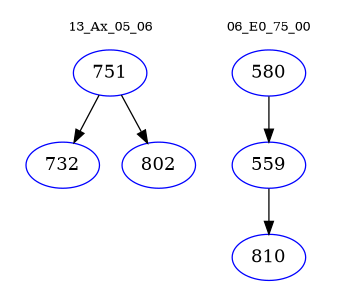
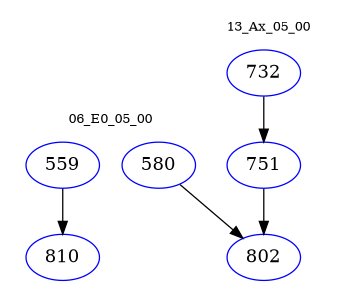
(111, 28) -> (269, 28)
(269, 28) -> (111, 120)
(90, 113) -> (264, 113)
(269, 113) -> (197, 199)
